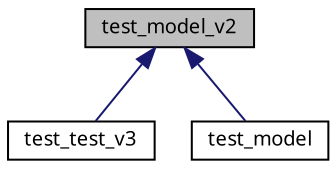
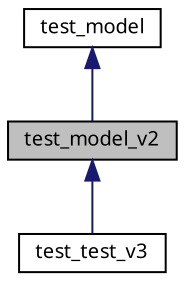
(222, 92) -> (92, 95)
